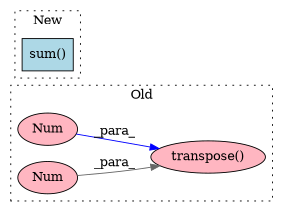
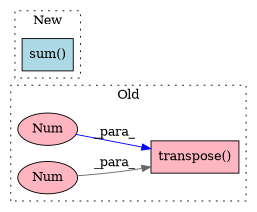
(208, 157) -> (195, 157)
